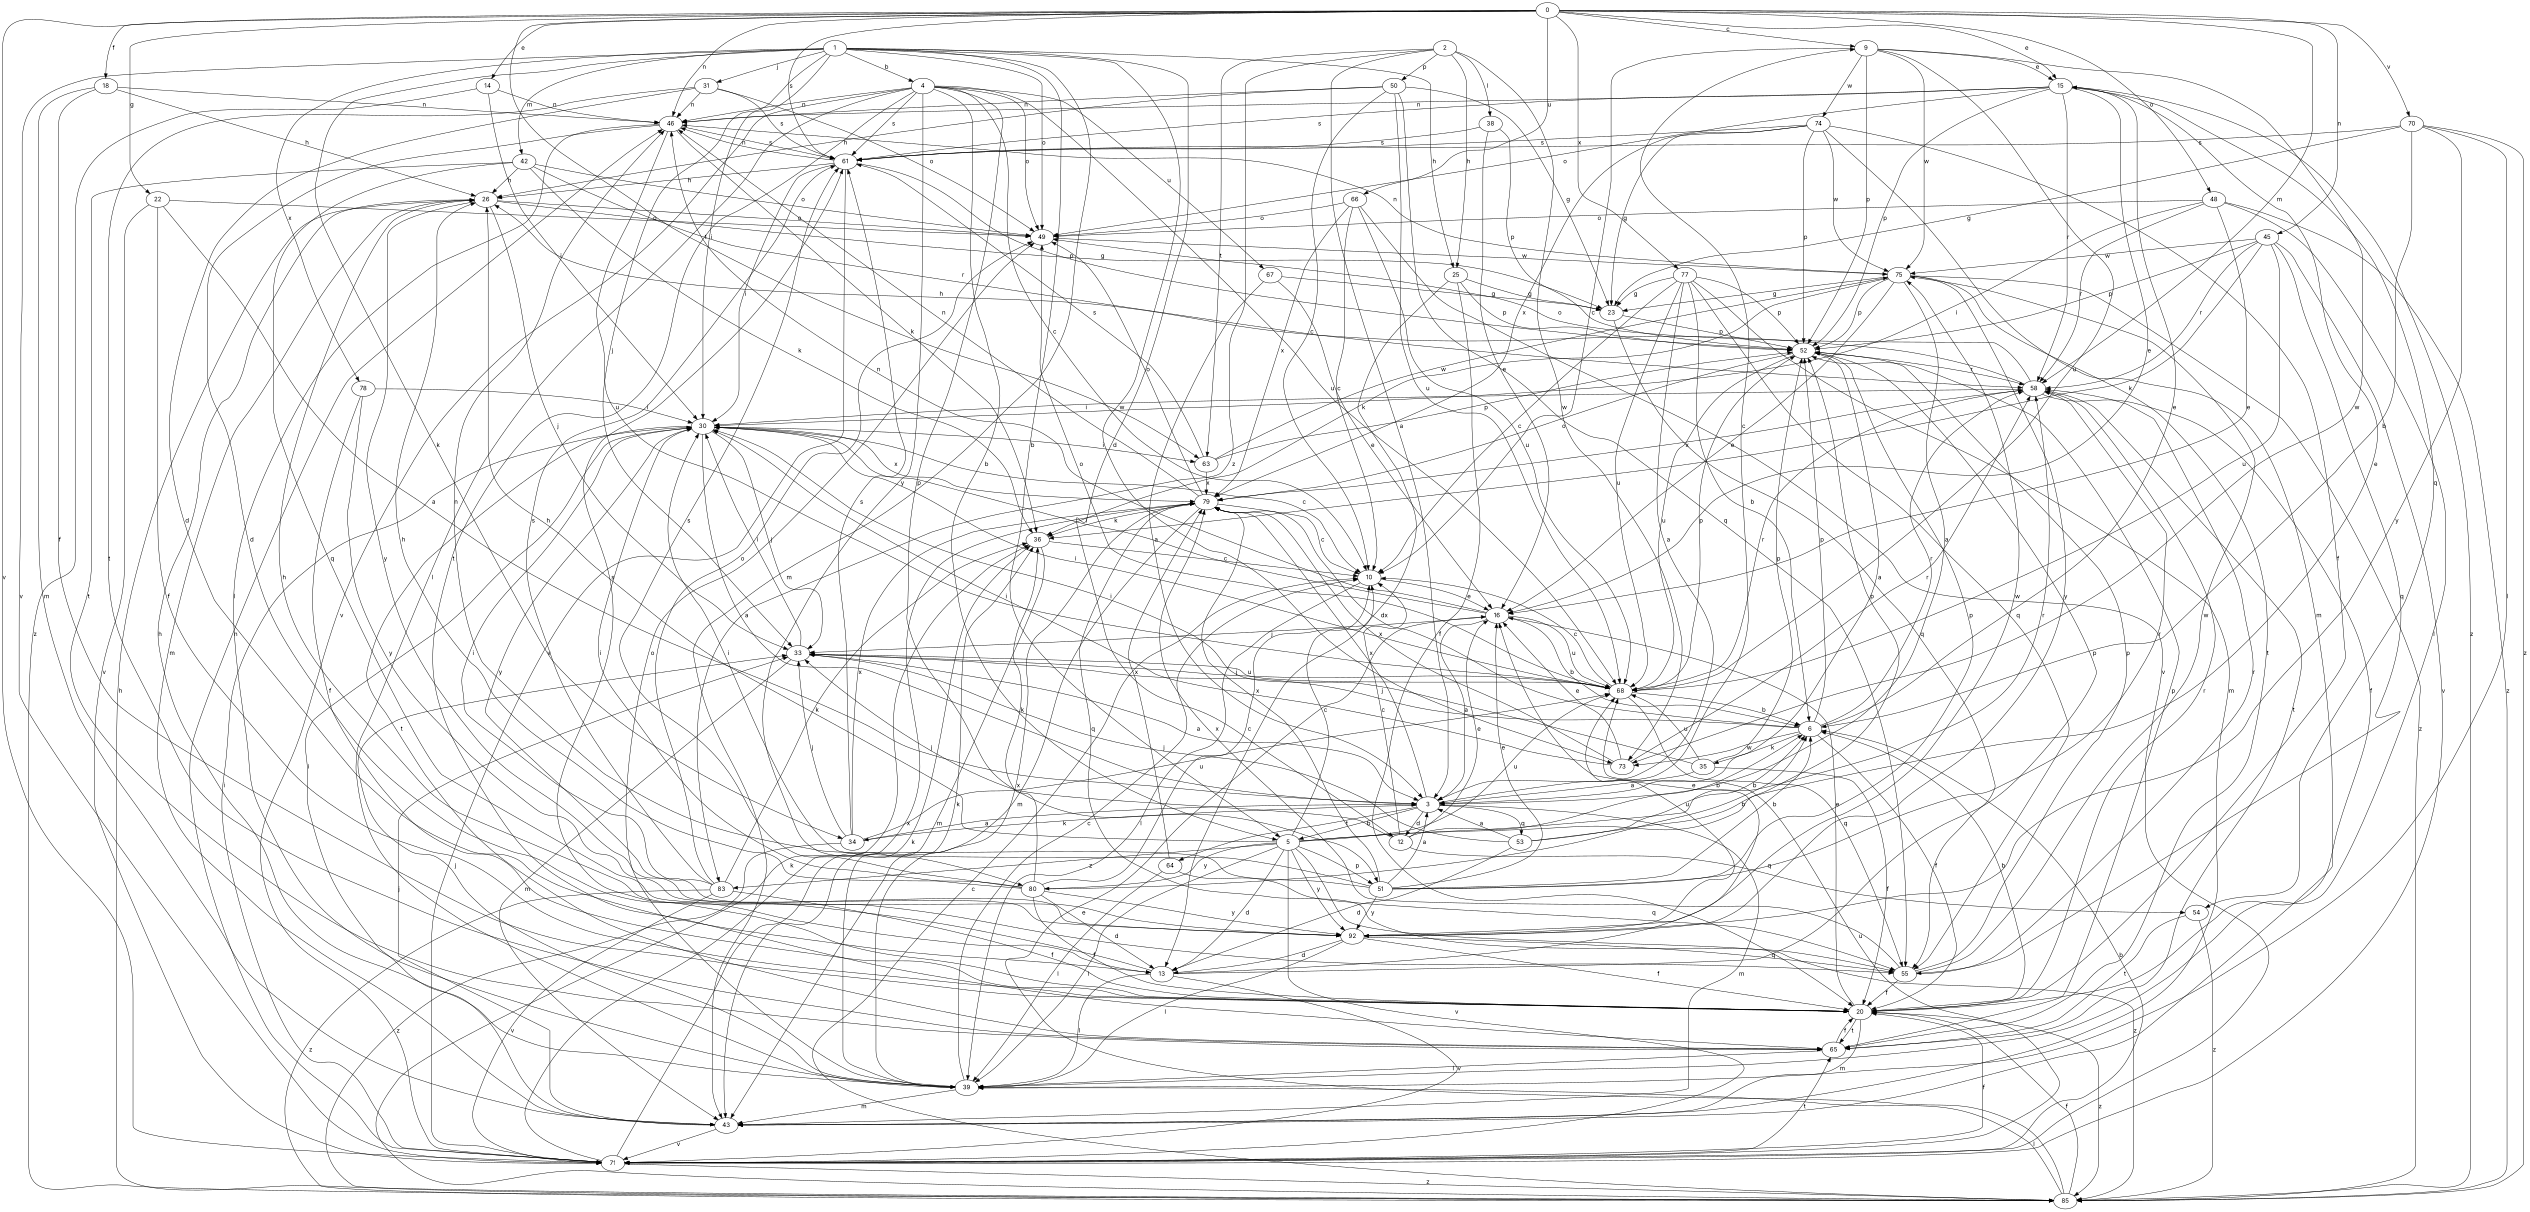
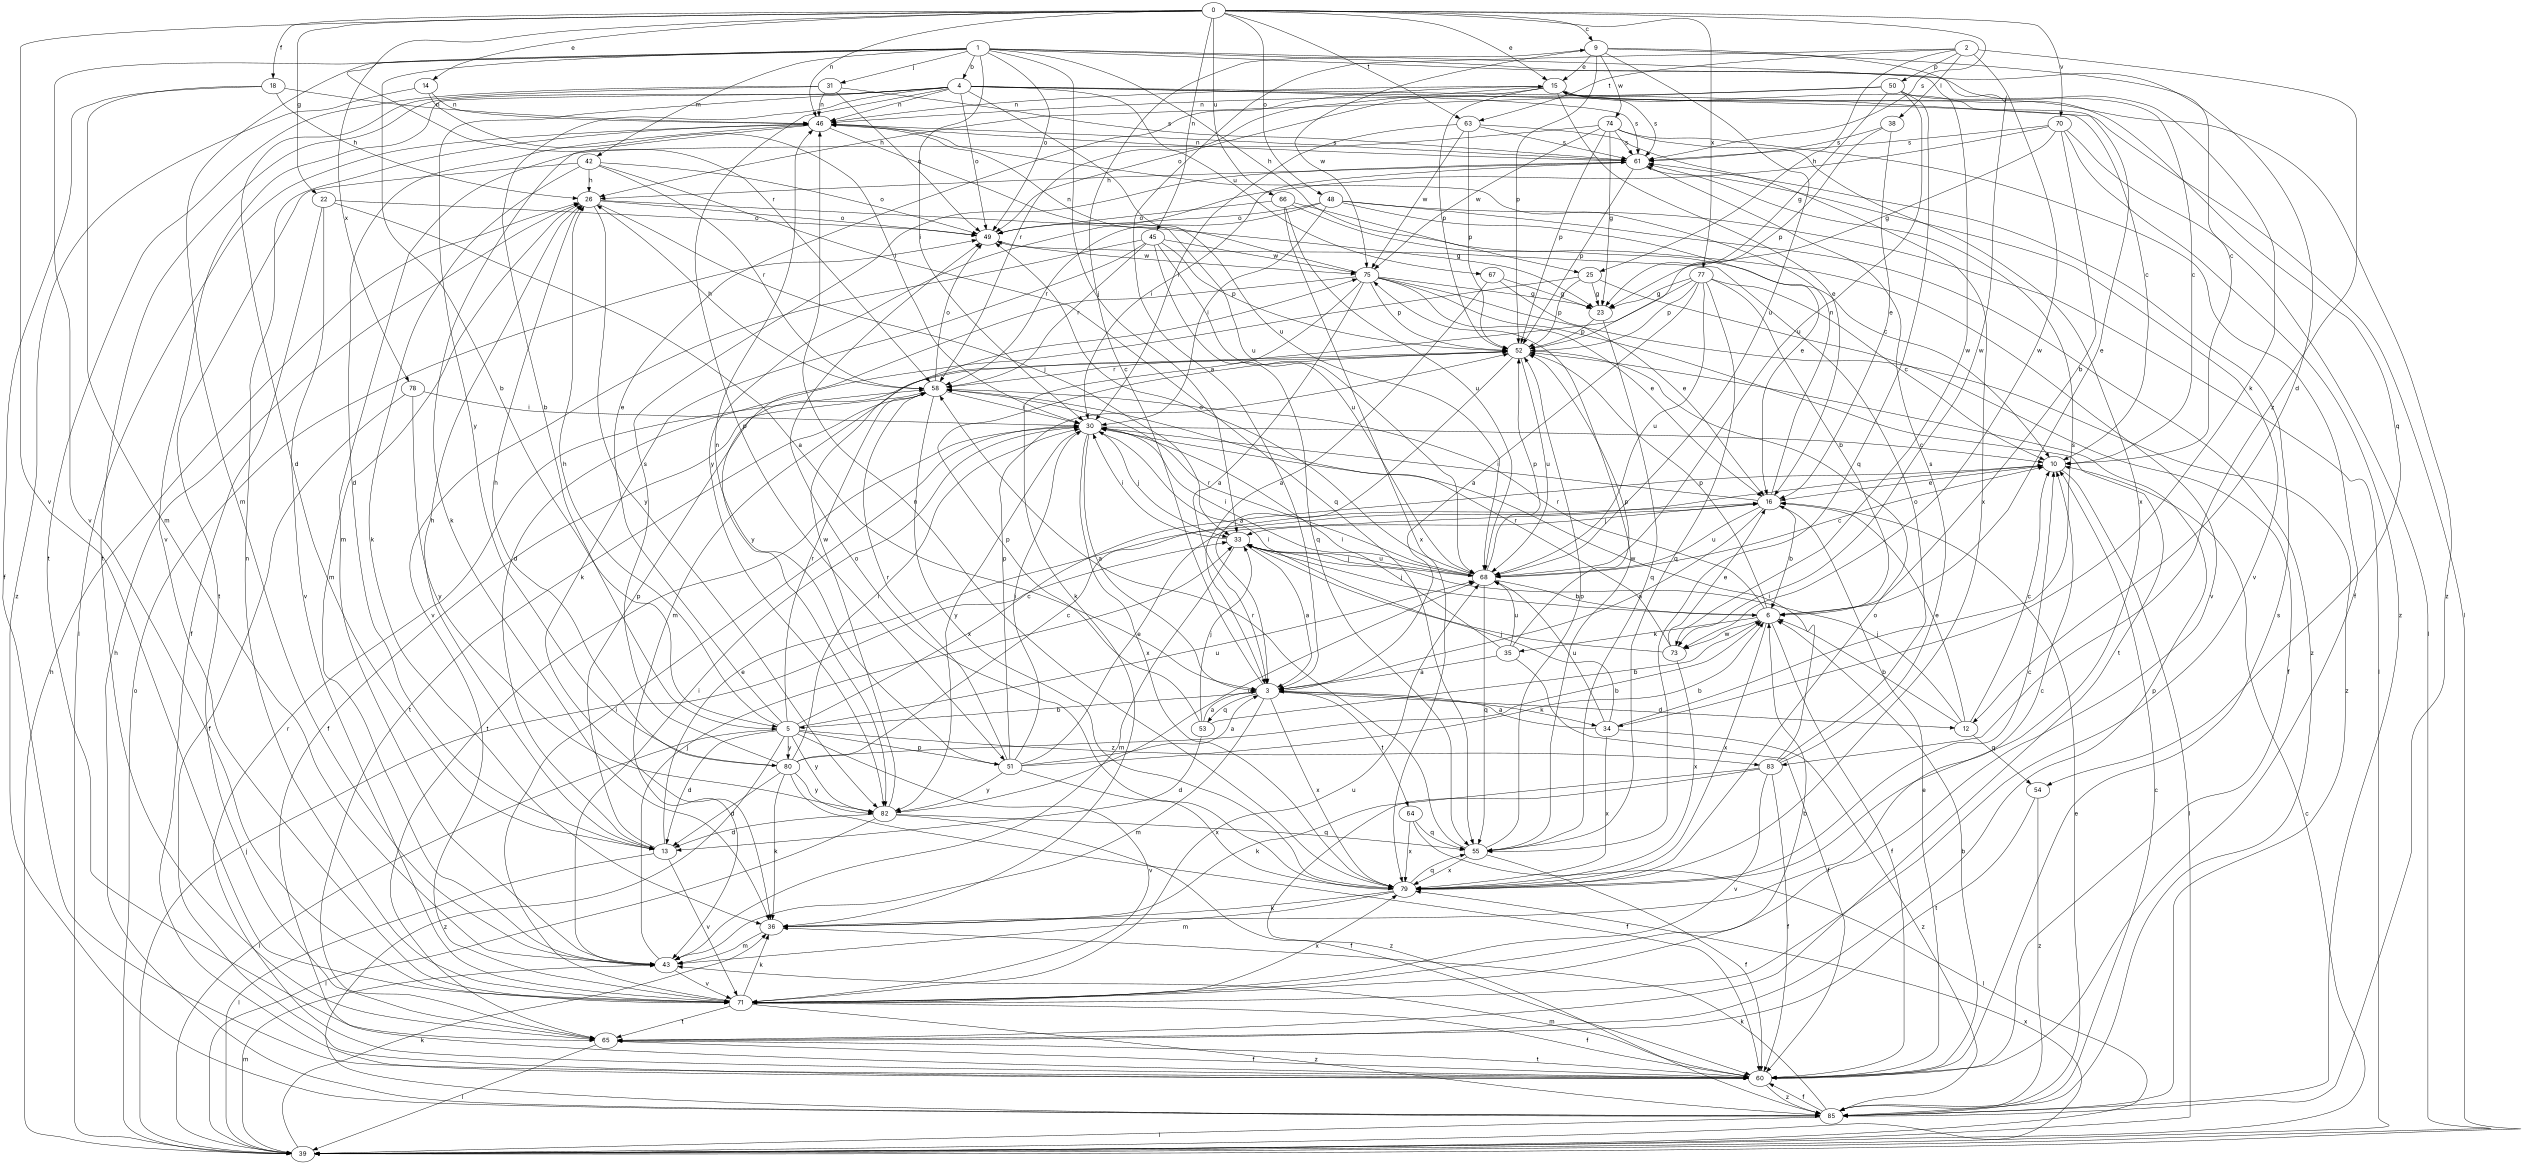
(2279, 200) -> (774, 200)
(953, 436) -> (1216, 212)
(1352, 936) -> (885, 814)
(1860, 1012) -> (1760, 1079)
